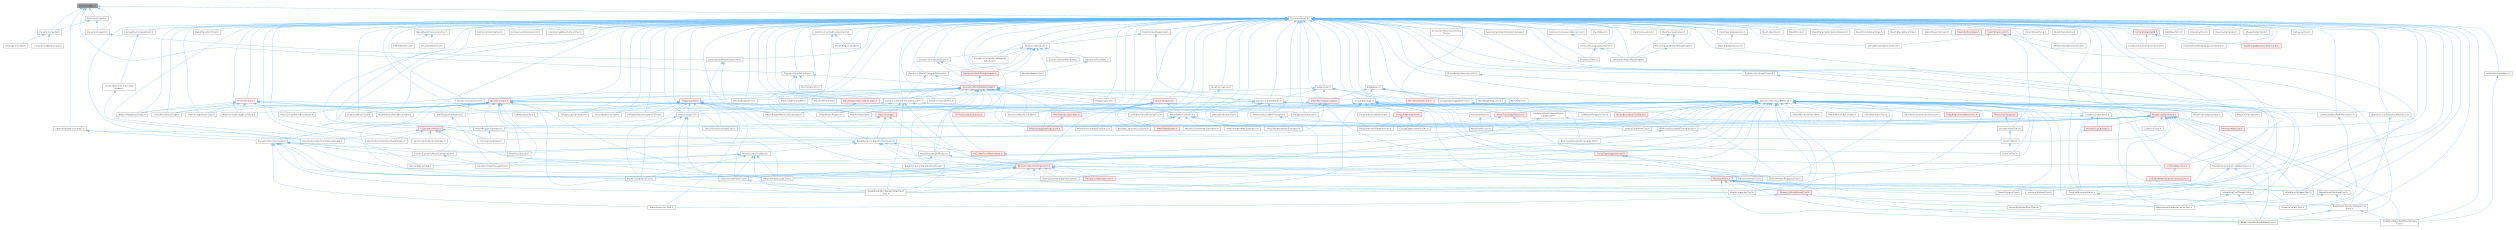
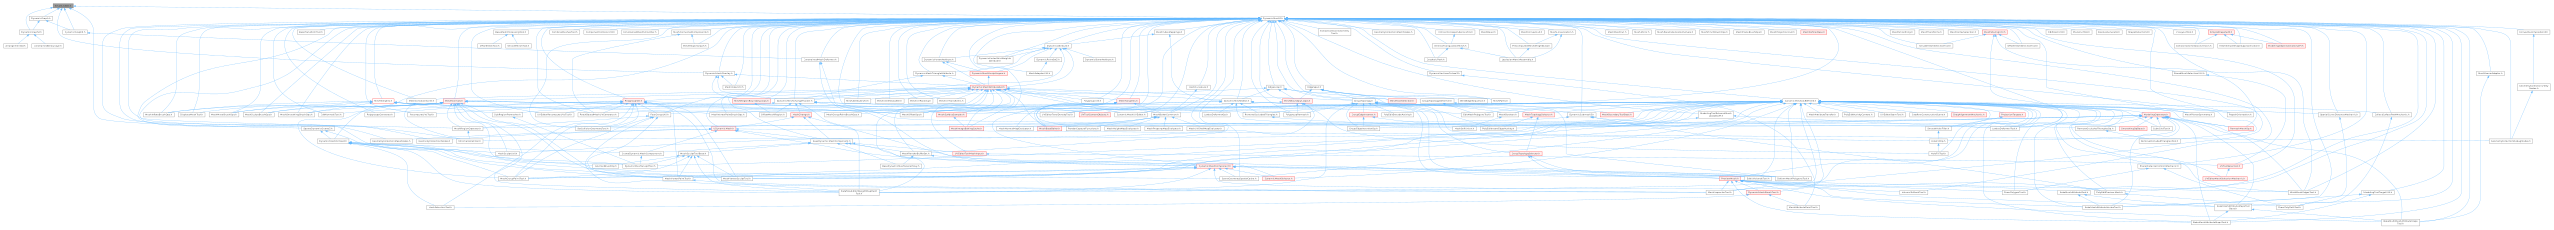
(1730, 46) -> none
